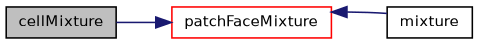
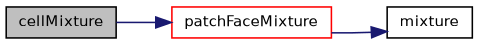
(367, 12) -> (351, 33)
